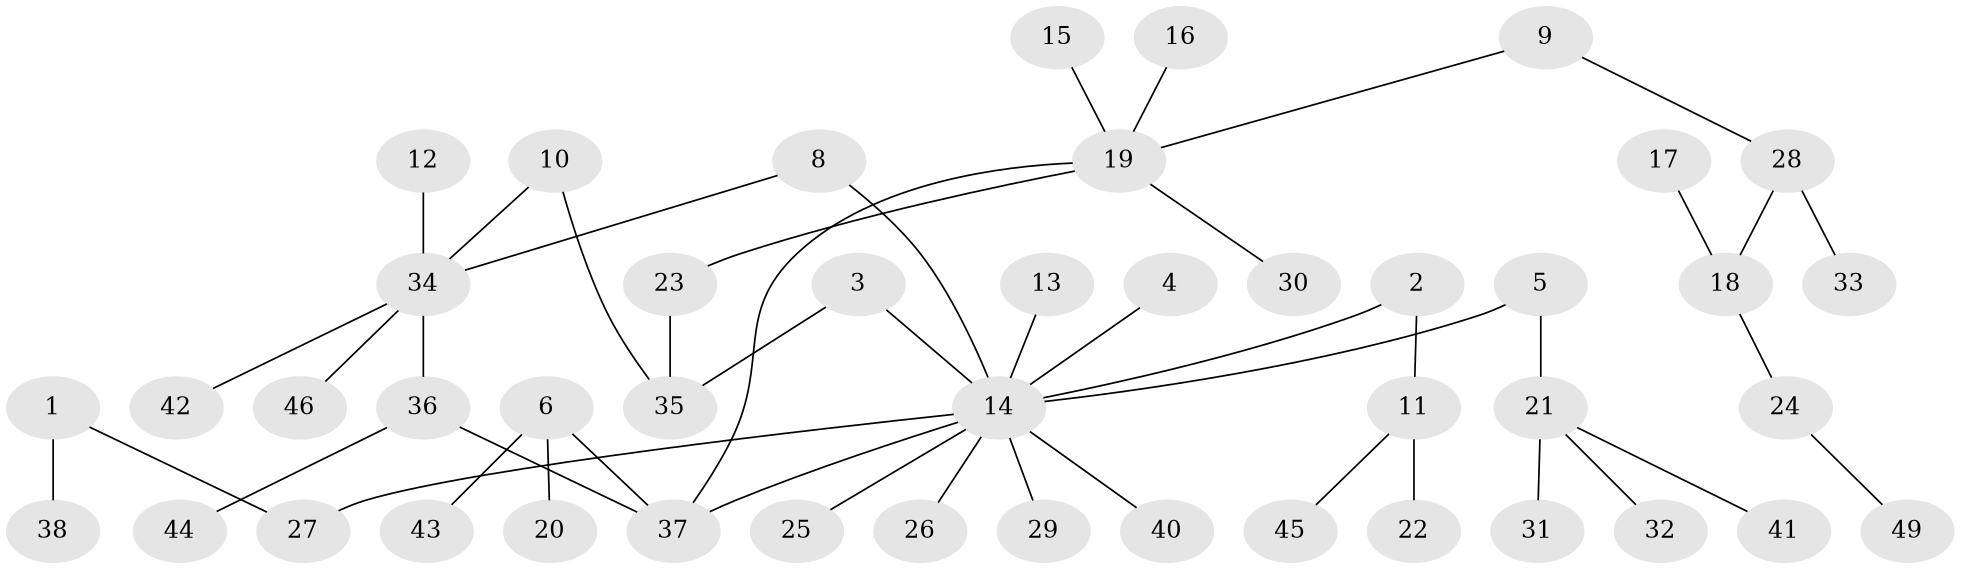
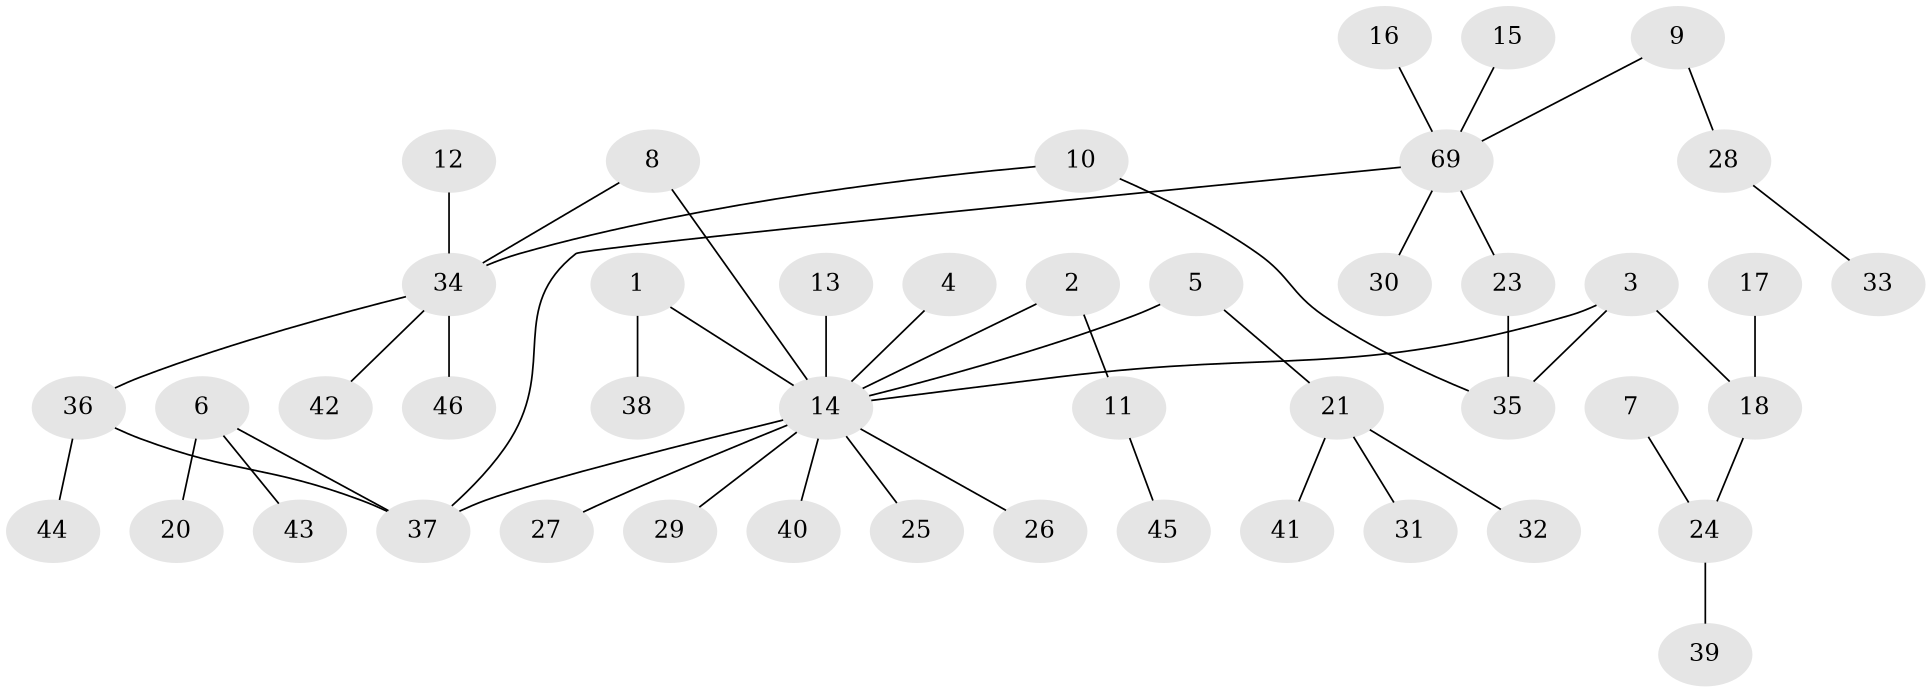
(1119, 161) -> (1447, 161)
(1757, 223) -> (1693, 346)
none -> (1632, 408)
(178, 470) -> (732, 346)
(1414, 531) -> none
(1908, 531) -> (1705, 655)
